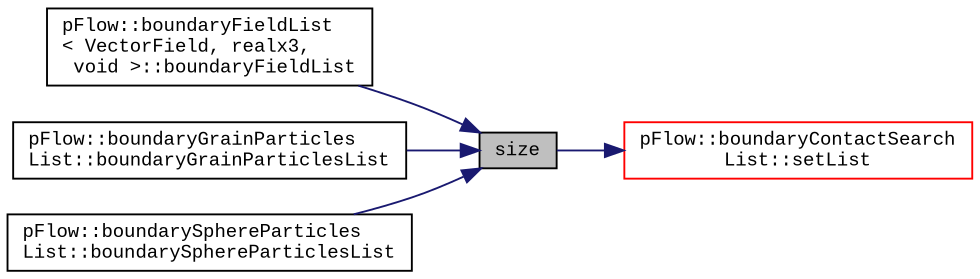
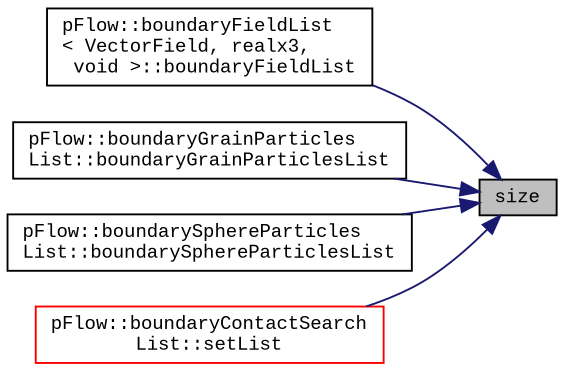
(581, 150) -> (432, 276)
